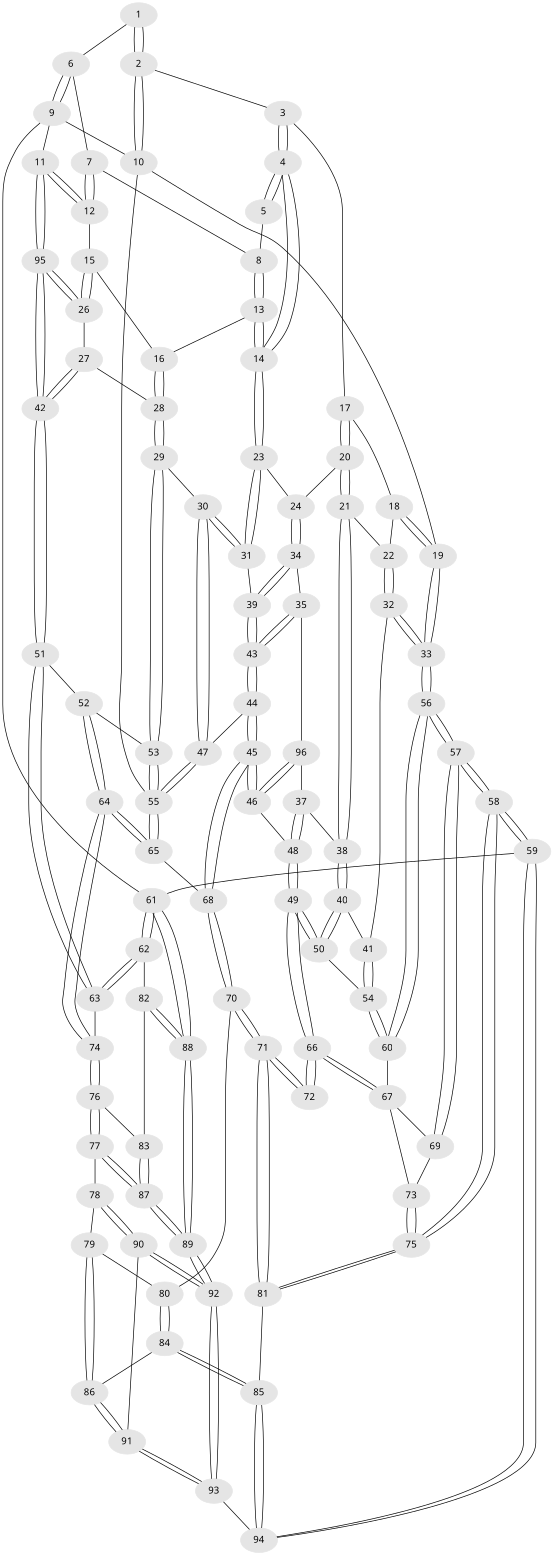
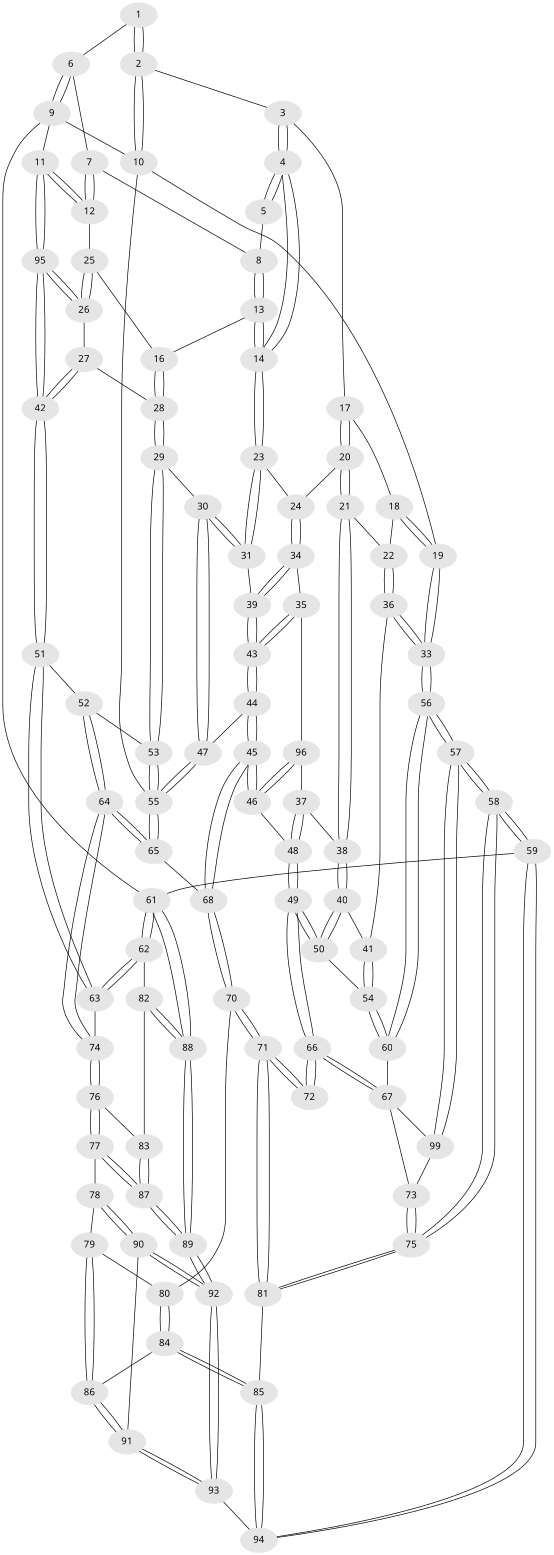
(90, 261) -> (90, 261)
(389, 605) -> (389, 605)
(435, 1147) -> (435, 1147)
